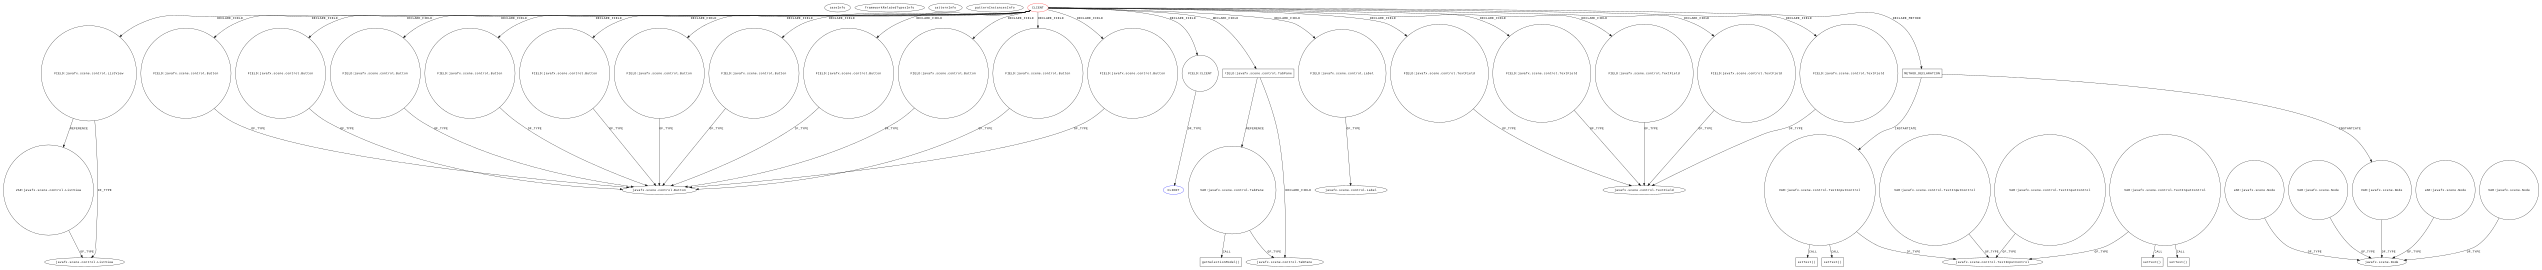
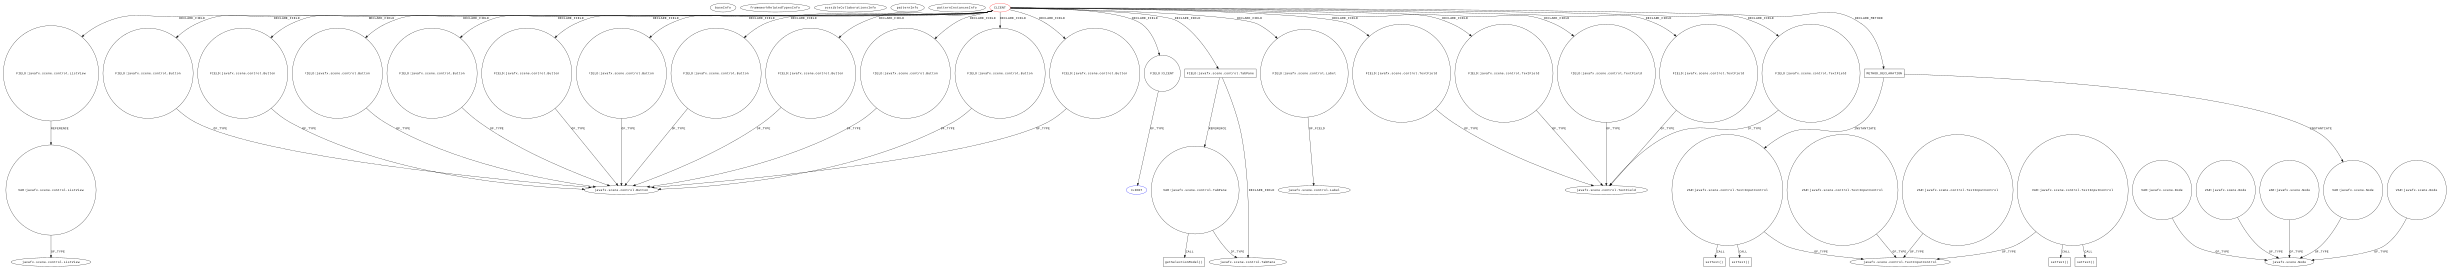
none -> (850, 8)
(1353, 128) -> (1317, 128)
(98, 189) -> none
